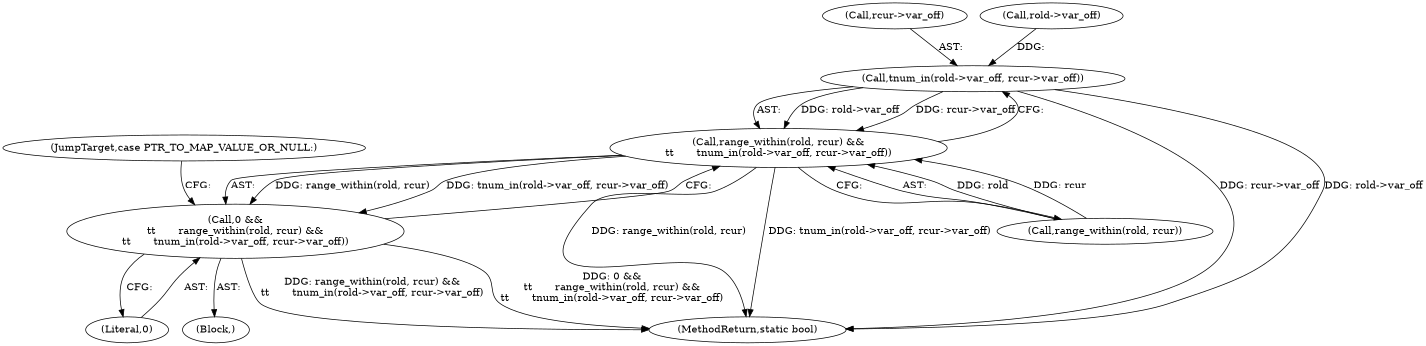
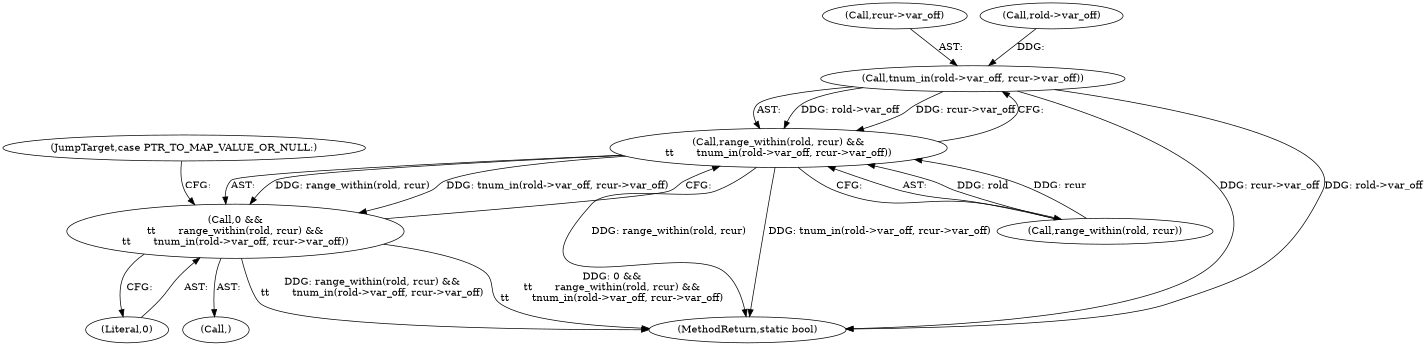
(216, 330) -> (216, 330)
